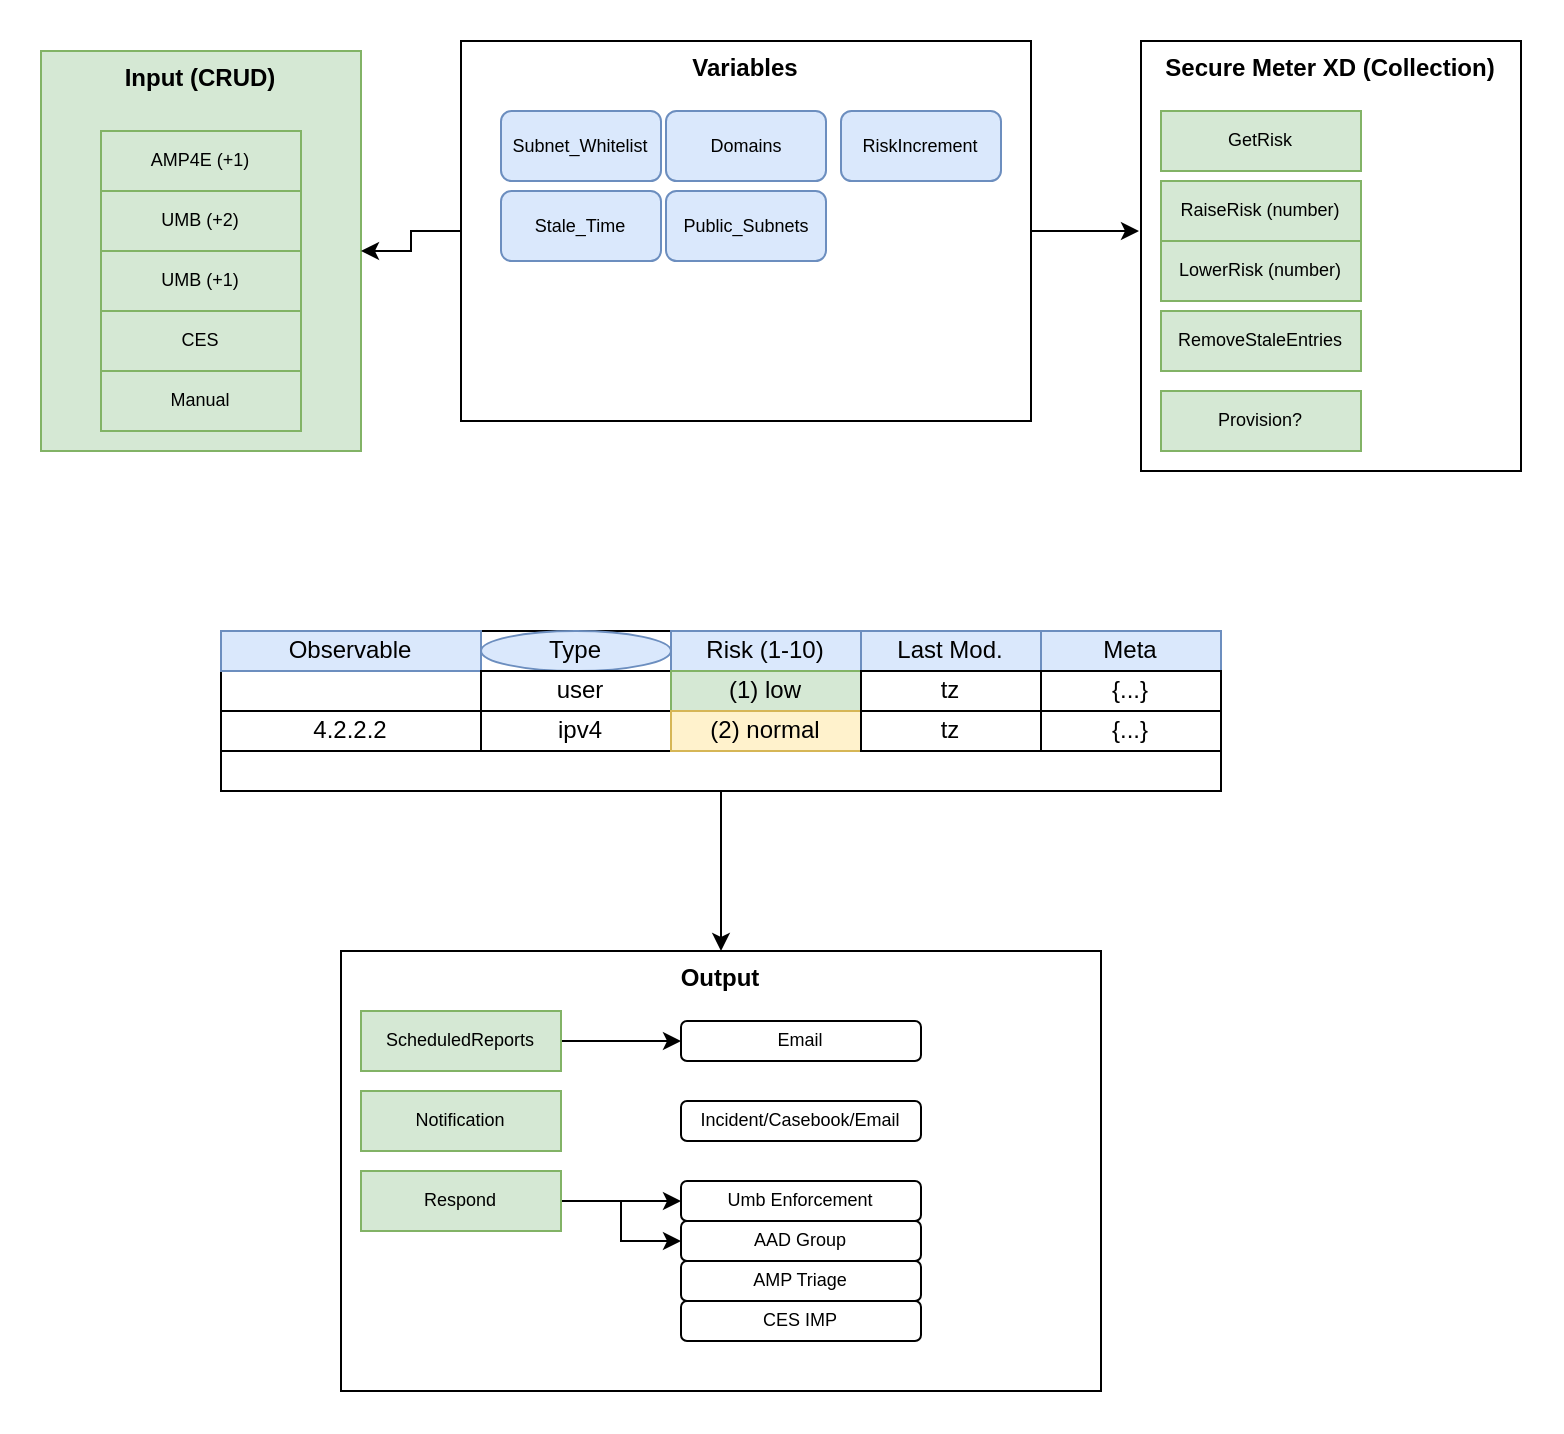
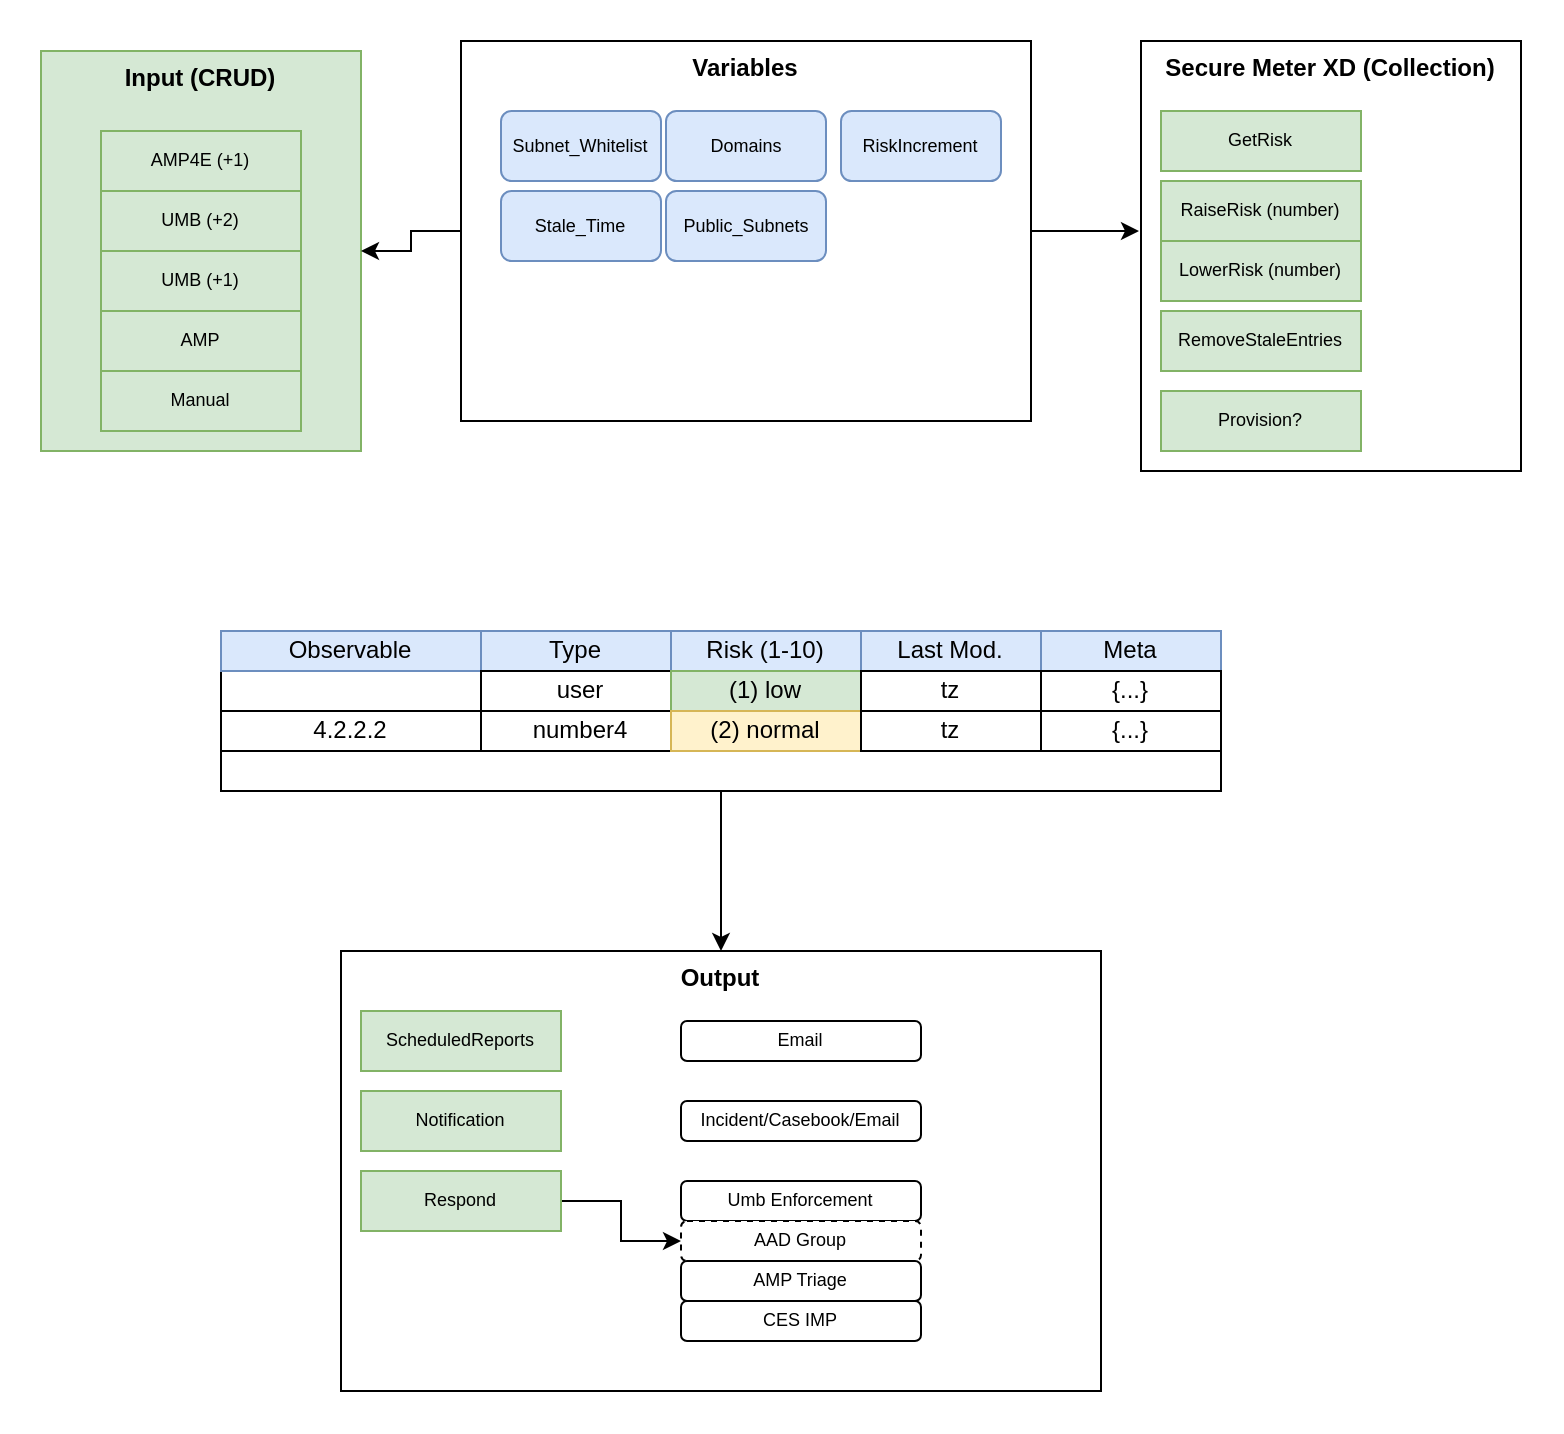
(201, 341) -> (201, 341)
(576, 651) -> (576, 651)
(581, 731) -> (581, 731)
(614, 1041) -> none
(646, 1201) -> none
(801, 1241) -> (801, 1241)
